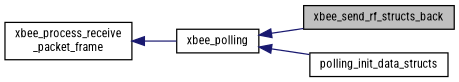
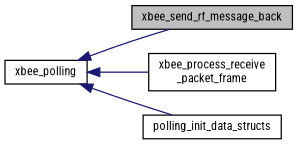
(379, 17) -> (212, 17)
(161, 41) -> (124, 72)
